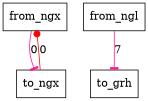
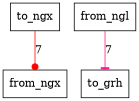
(30, 49) -> none
(43, 50) -> (39, 50)
